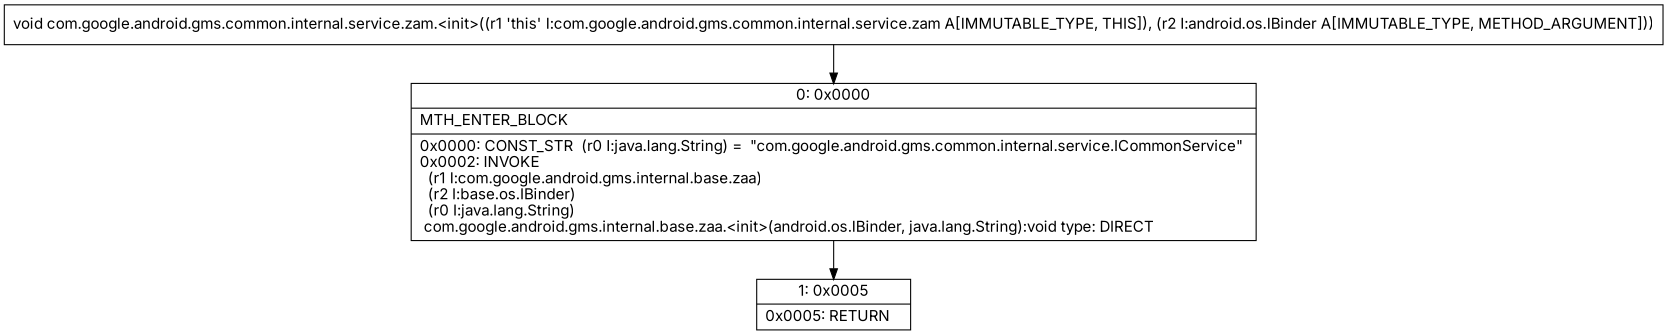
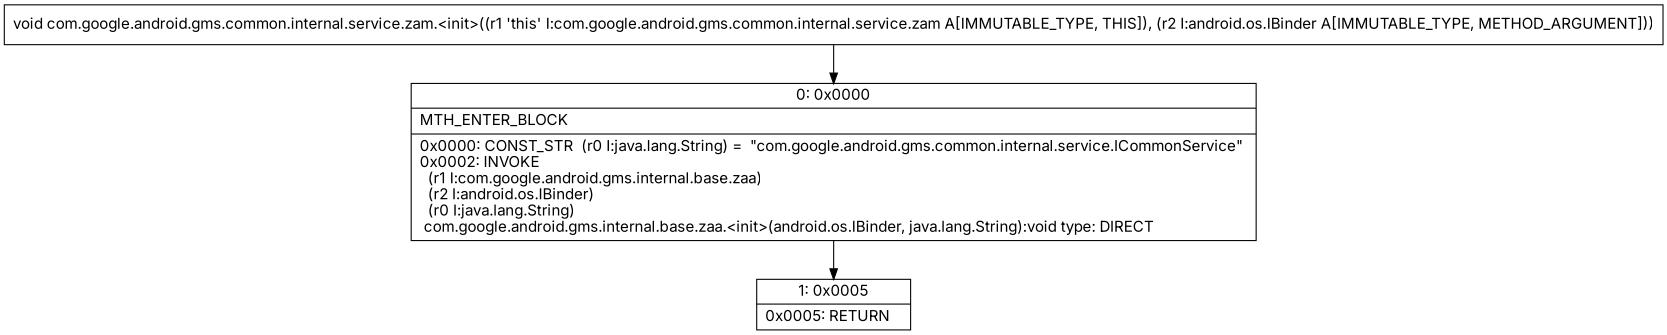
(498, 195) -> (508, 195)
